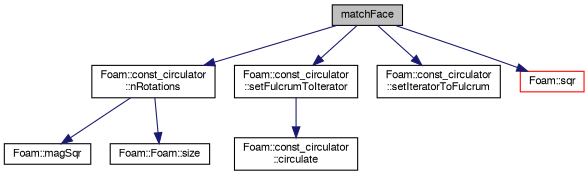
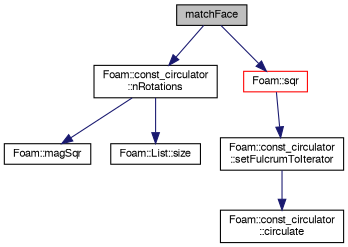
(339, 42) -> (278, 109)
(439, 82) -> none
(160, 154) -> (156, 154)
